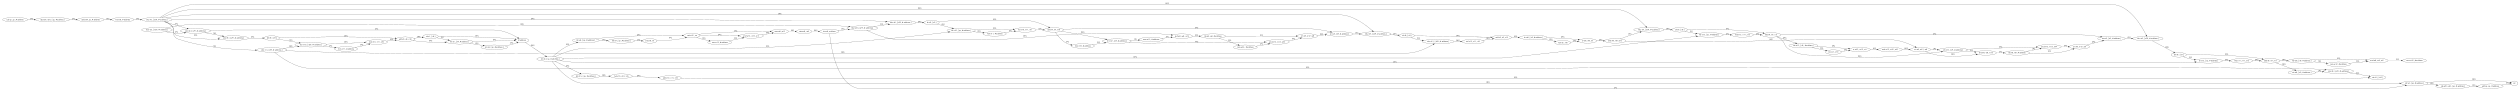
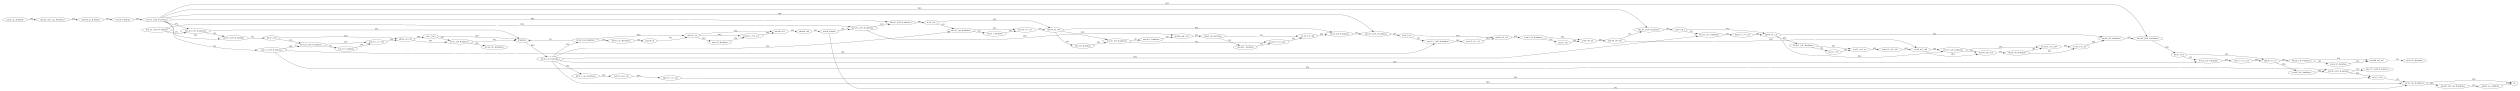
(511, 45) -> (551, 40)
none -> (2377, 69)
none -> (2394, 80)
